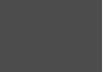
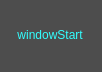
none -> (51, 36)
